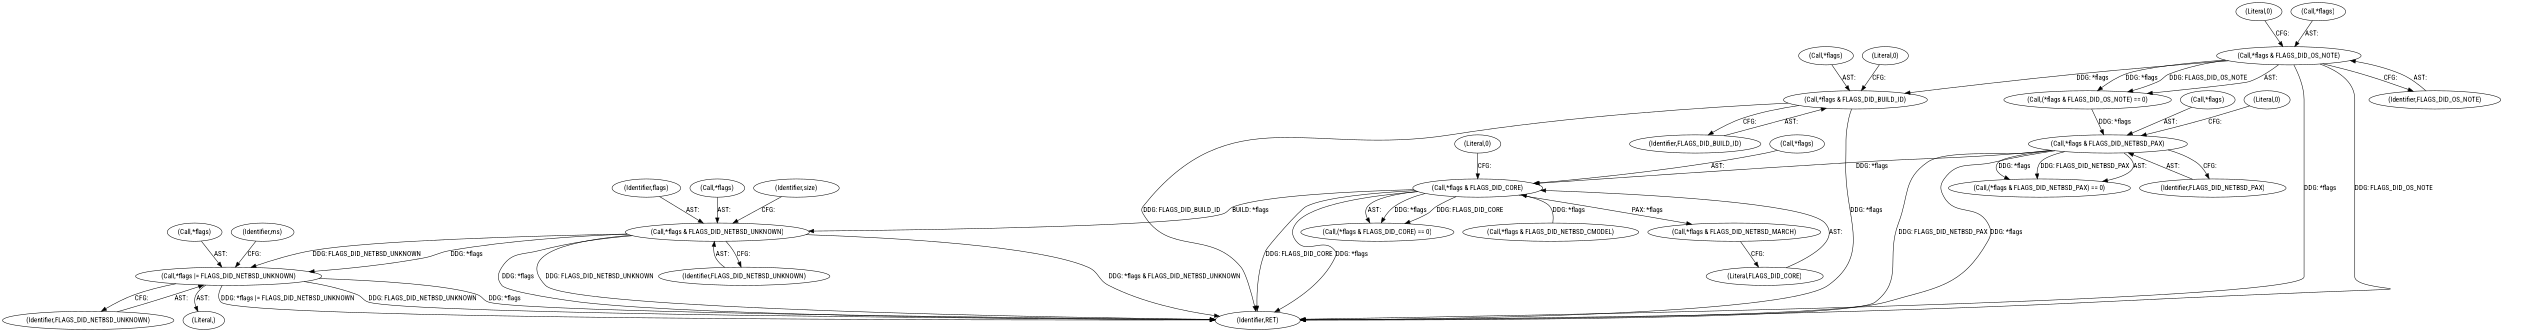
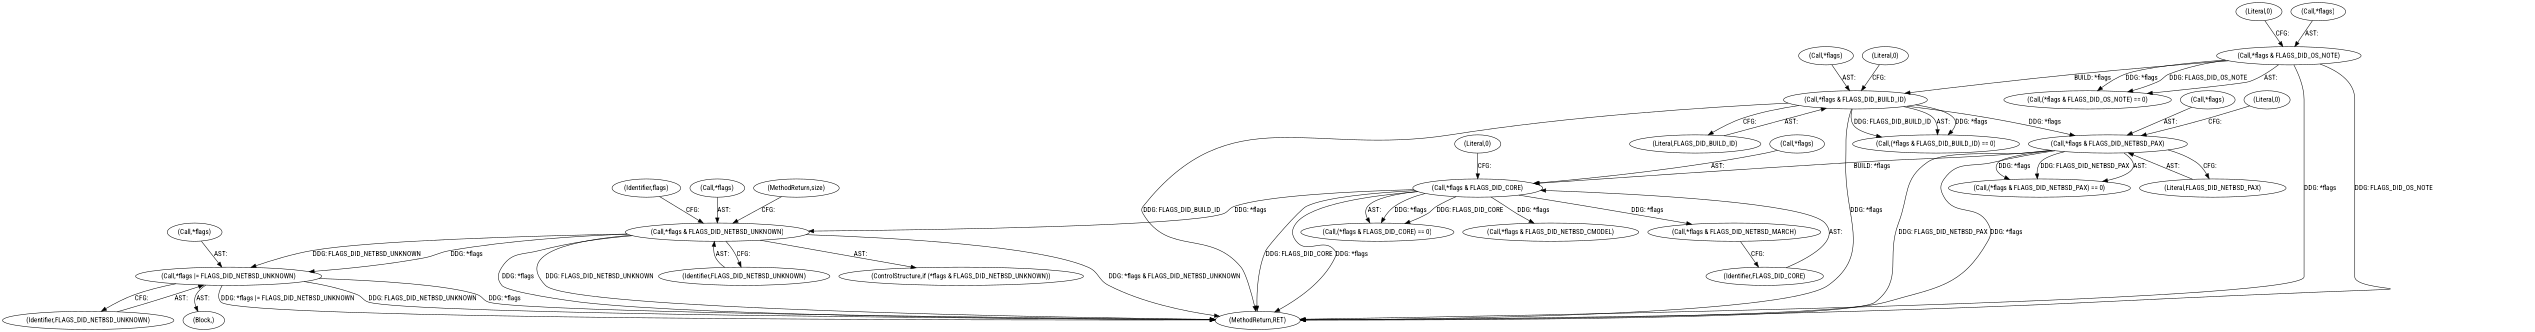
(2093, 78) -> (2093, 78)
(2435, 100) -> none
(2097, 120) -> (1989, 118)
(1695, 144) -> (1695, 144)
none -> (1936, 144)
(1872, 166) -> (1872, 166)
(796, 188) -> (796, 188)
(2213, 188) -> (2213, 188)
(1547, 204) -> (1510, 209)
(694, 210) -> (694, 210)
(1251, 210) -> (1251, 210)
(1648, 210) -> (1648, 210)
(263, 232) -> none
none -> (961, 276)
(1765, 276) -> (1765, 276)
(204, 320) -> (204, 320)
(1258, 320) -> (1258, 320)
